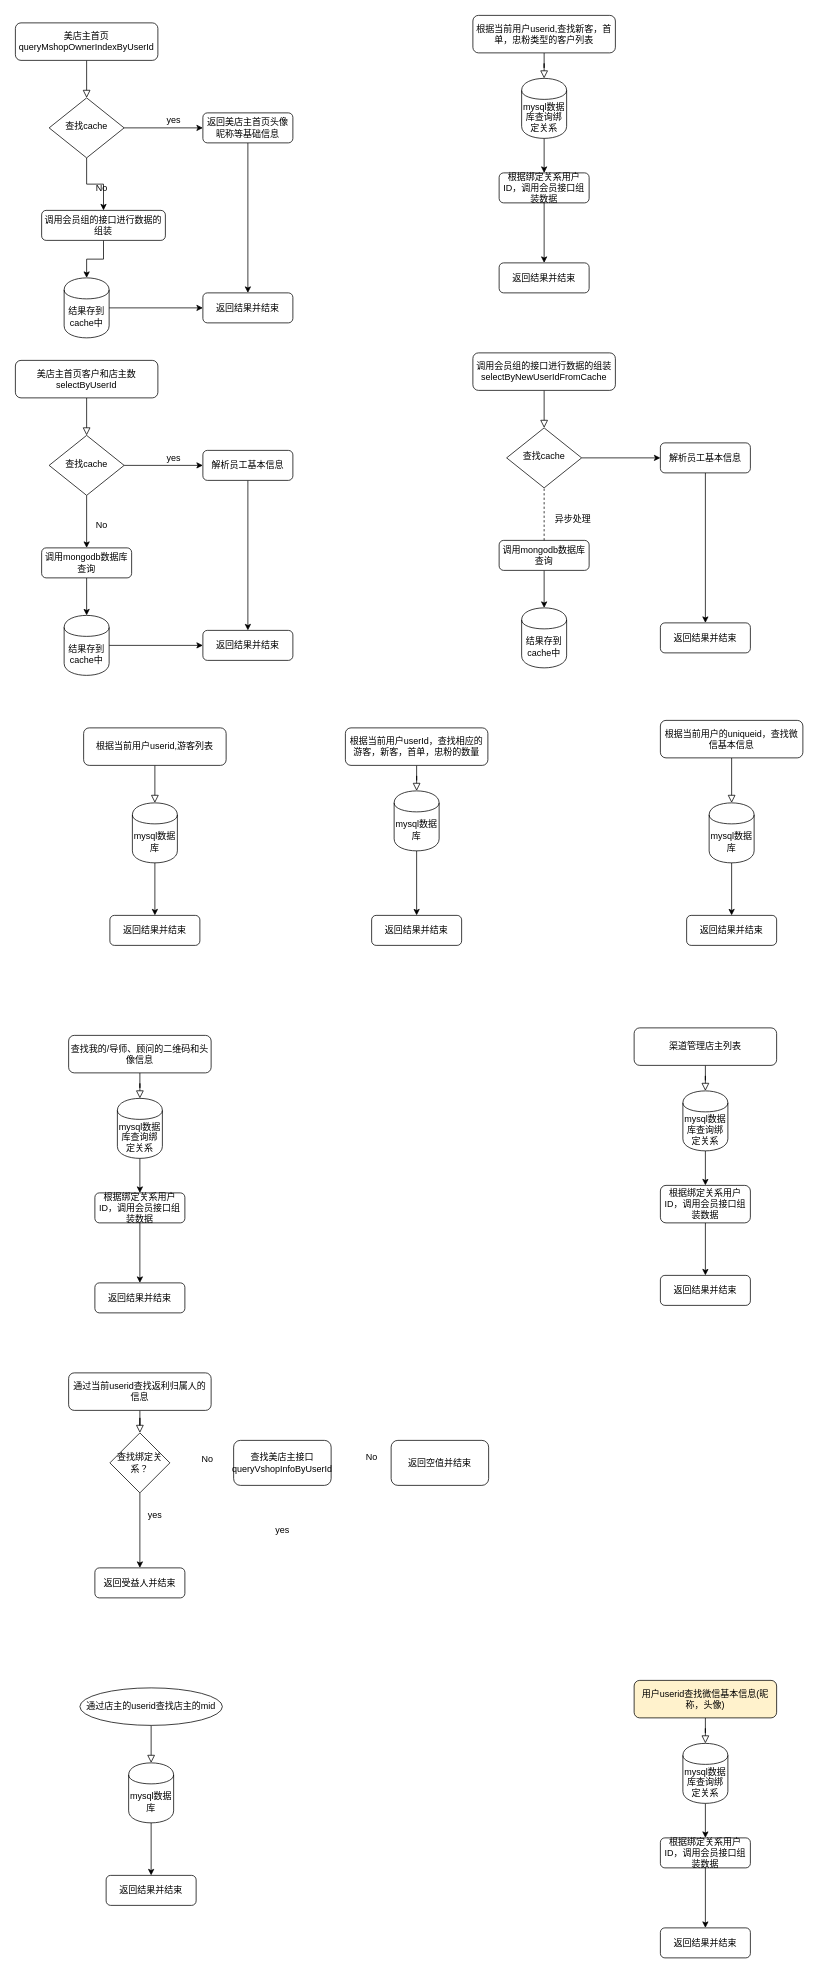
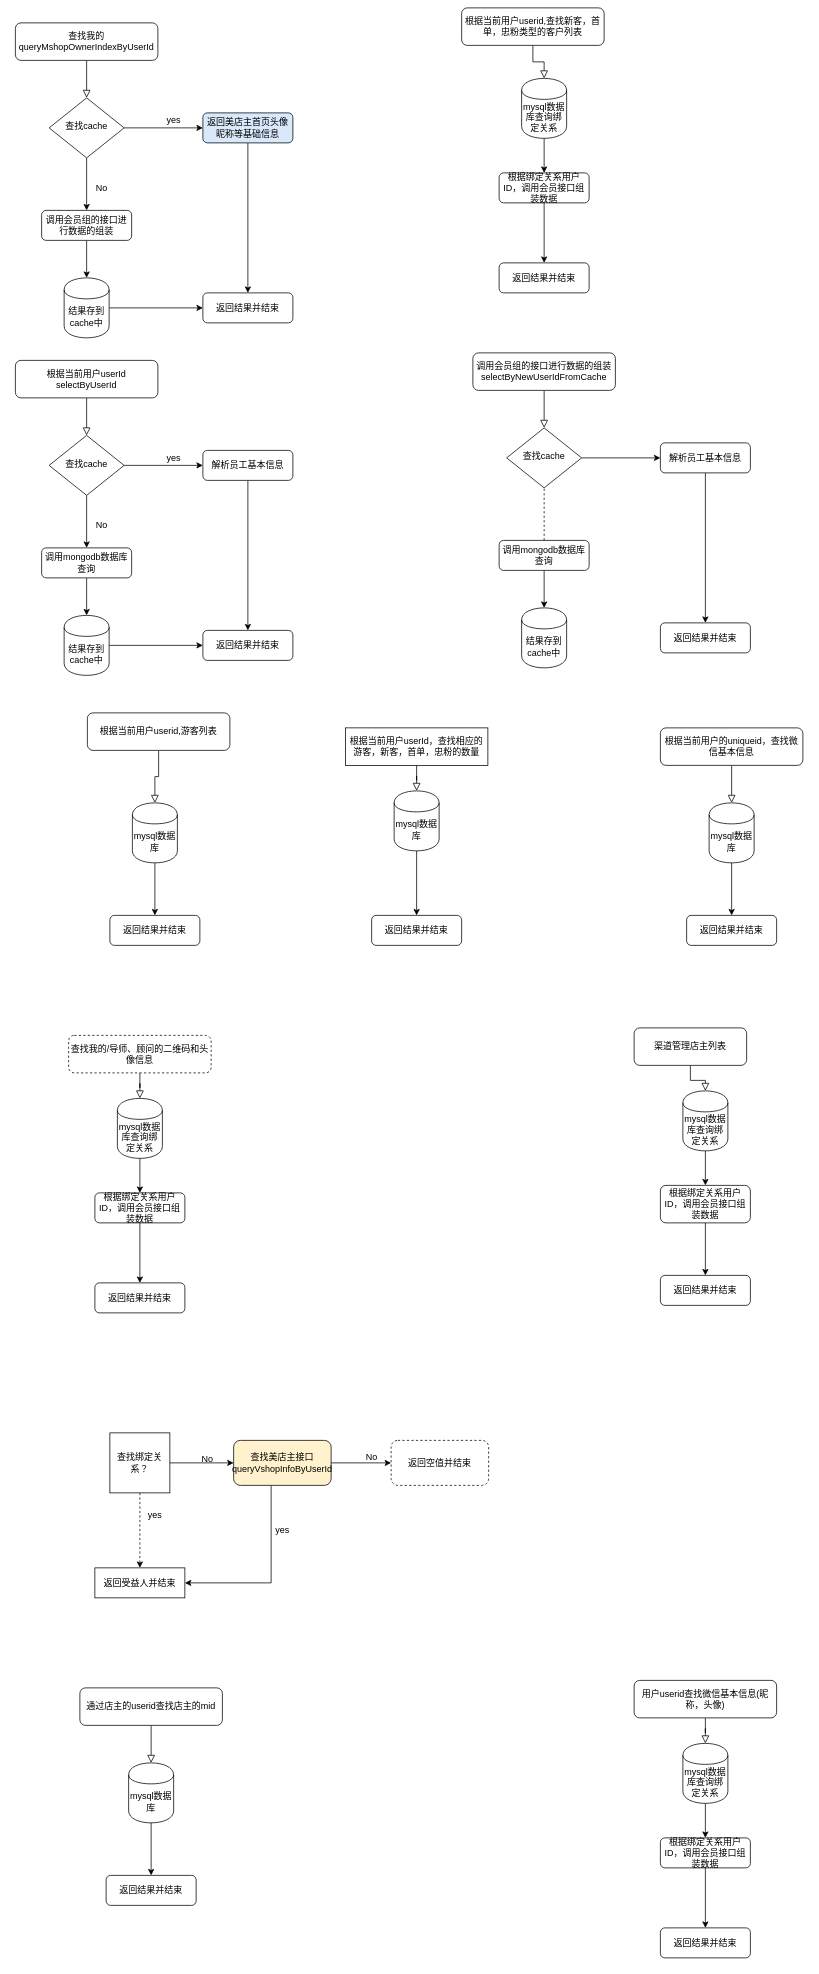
(544, 34) -> (533, 27)
(87, 42) -> (87, 42)
(248, 128) -> (248, 128)
(104, 225) -> (87, 225)
(87, 379) -> (87, 379)
(573, 519) -> none
(732, 739) -> (732, 747)
(155, 747) -> (159, 732)
(417, 747) -> (417, 747)
(705, 1047) -> (690, 1047)
(140, 1054) -> (140, 1054)
(140, 1392) -> none
(140, 1424) -> none
(140, 1463) -> (140, 1463)
none -> (227, 1463)
(282, 1463) -> (282, 1463)
none -> (384, 1463)
(440, 1463) -> (440, 1463)
(140, 1527) -> (140, 1527)
(140, 1583) -> (140, 1583)
none -> (271, 1583)
(705, 1699) -> (705, 1699)
(151, 1707) -> (151, 1707)
